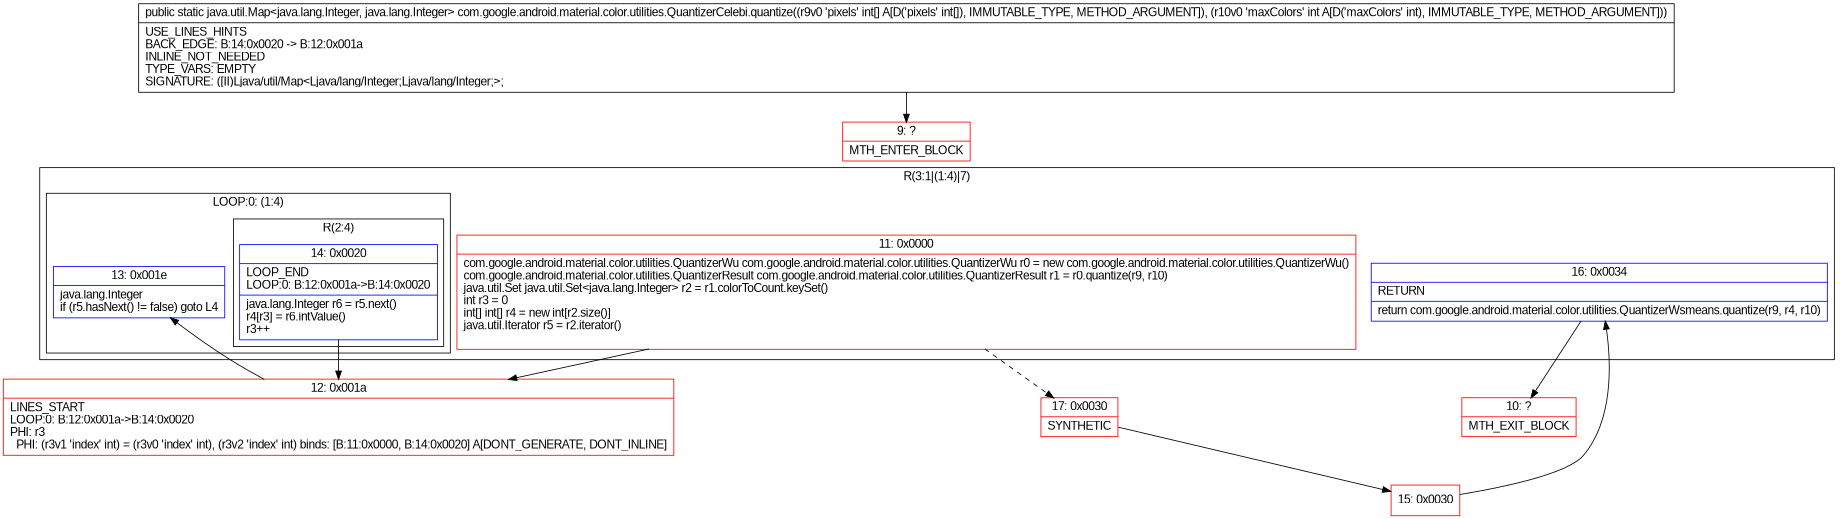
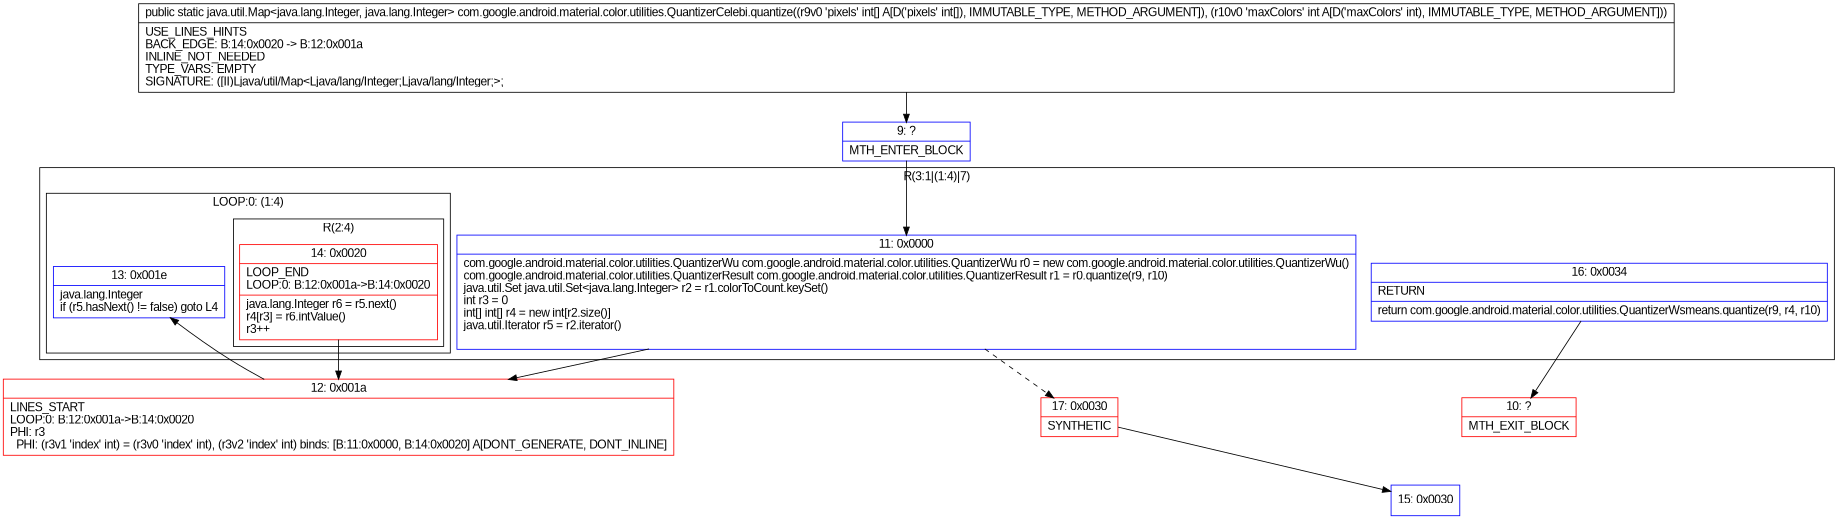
(906, 142) -> (906, 142)
none -> (906, 194)
(339, 292) -> (339, 292)
(906, 292) -> (906, 292)
(1584, 455) -> none
(1425, 500) -> (1425, 500)
